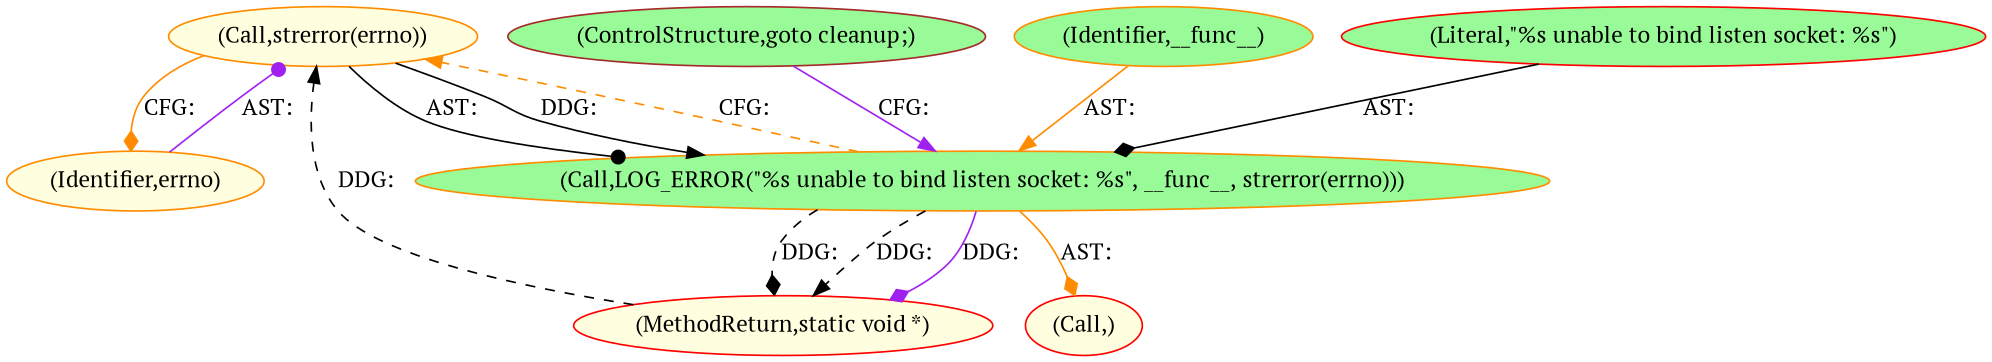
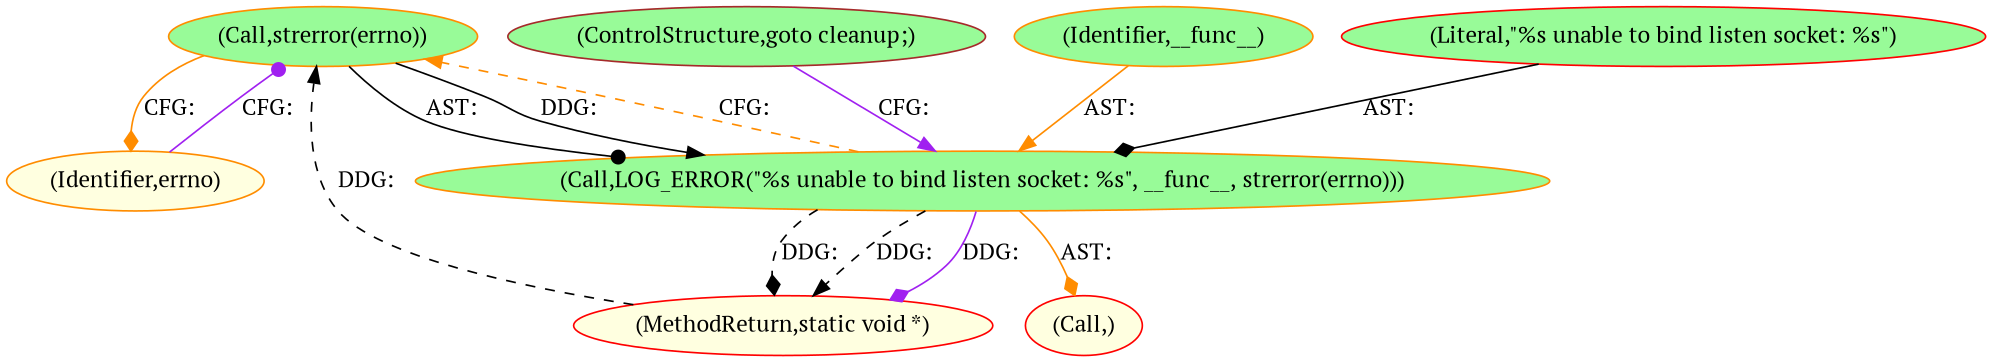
(323, 37) -> (323, 37)
(271, 109) -> (271, 109)
